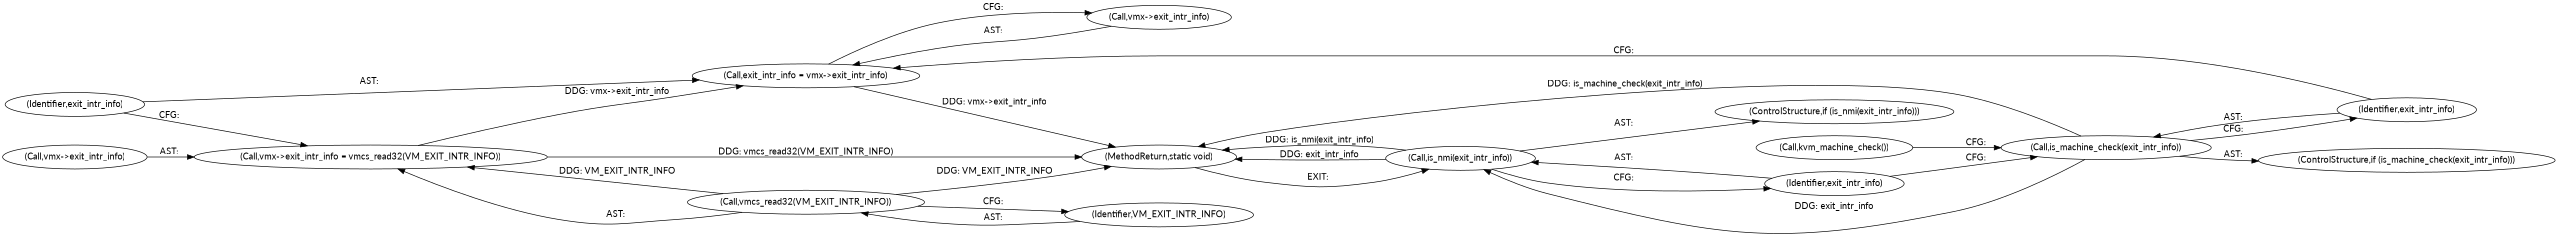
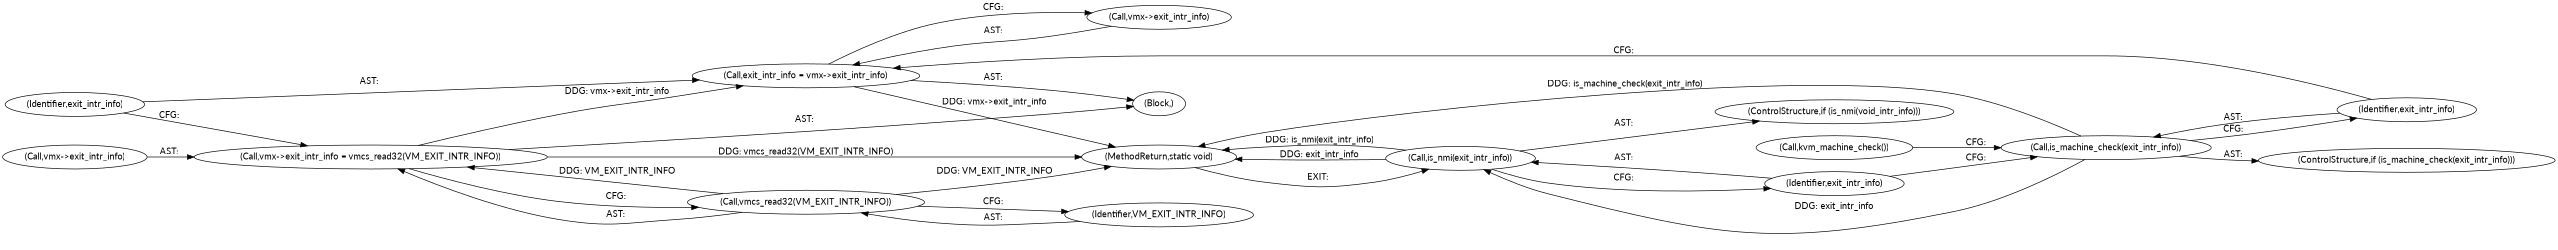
none -> (1159, 104)
(1834, 112) -> (1834, 112)
none -> (549, 200)
